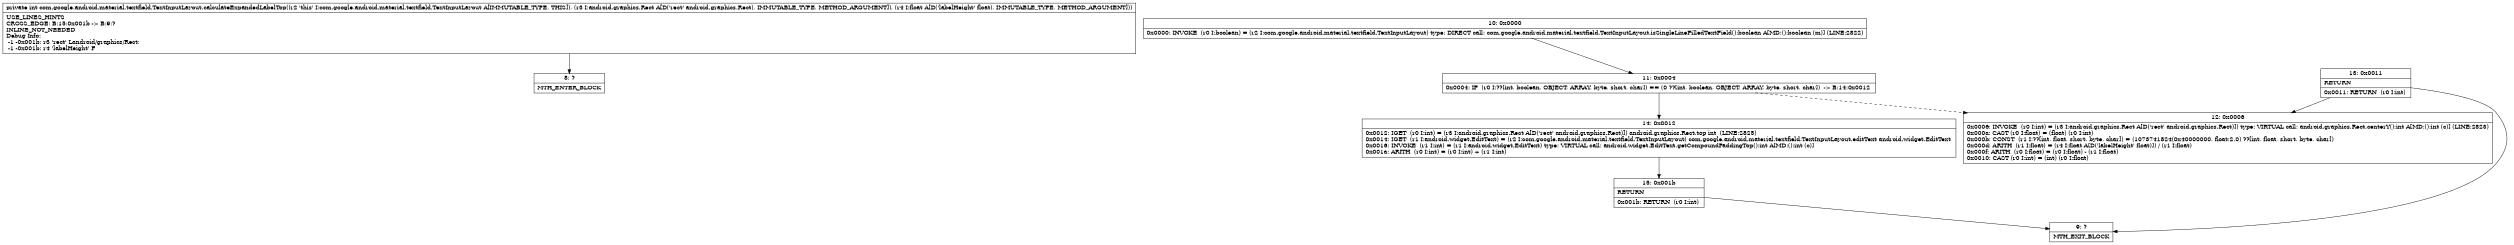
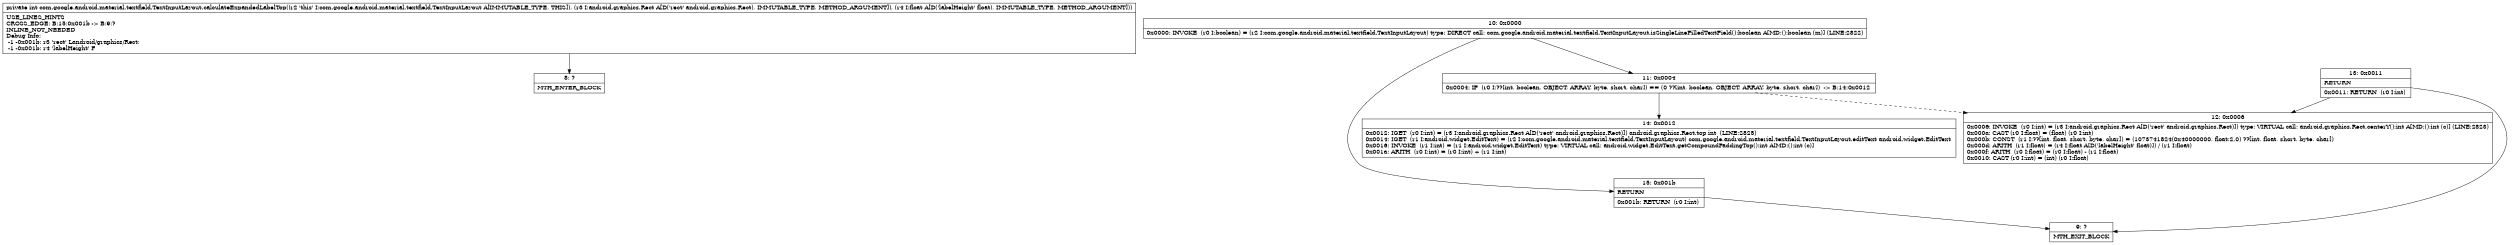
(1659, 166) -> (1383, 173)
